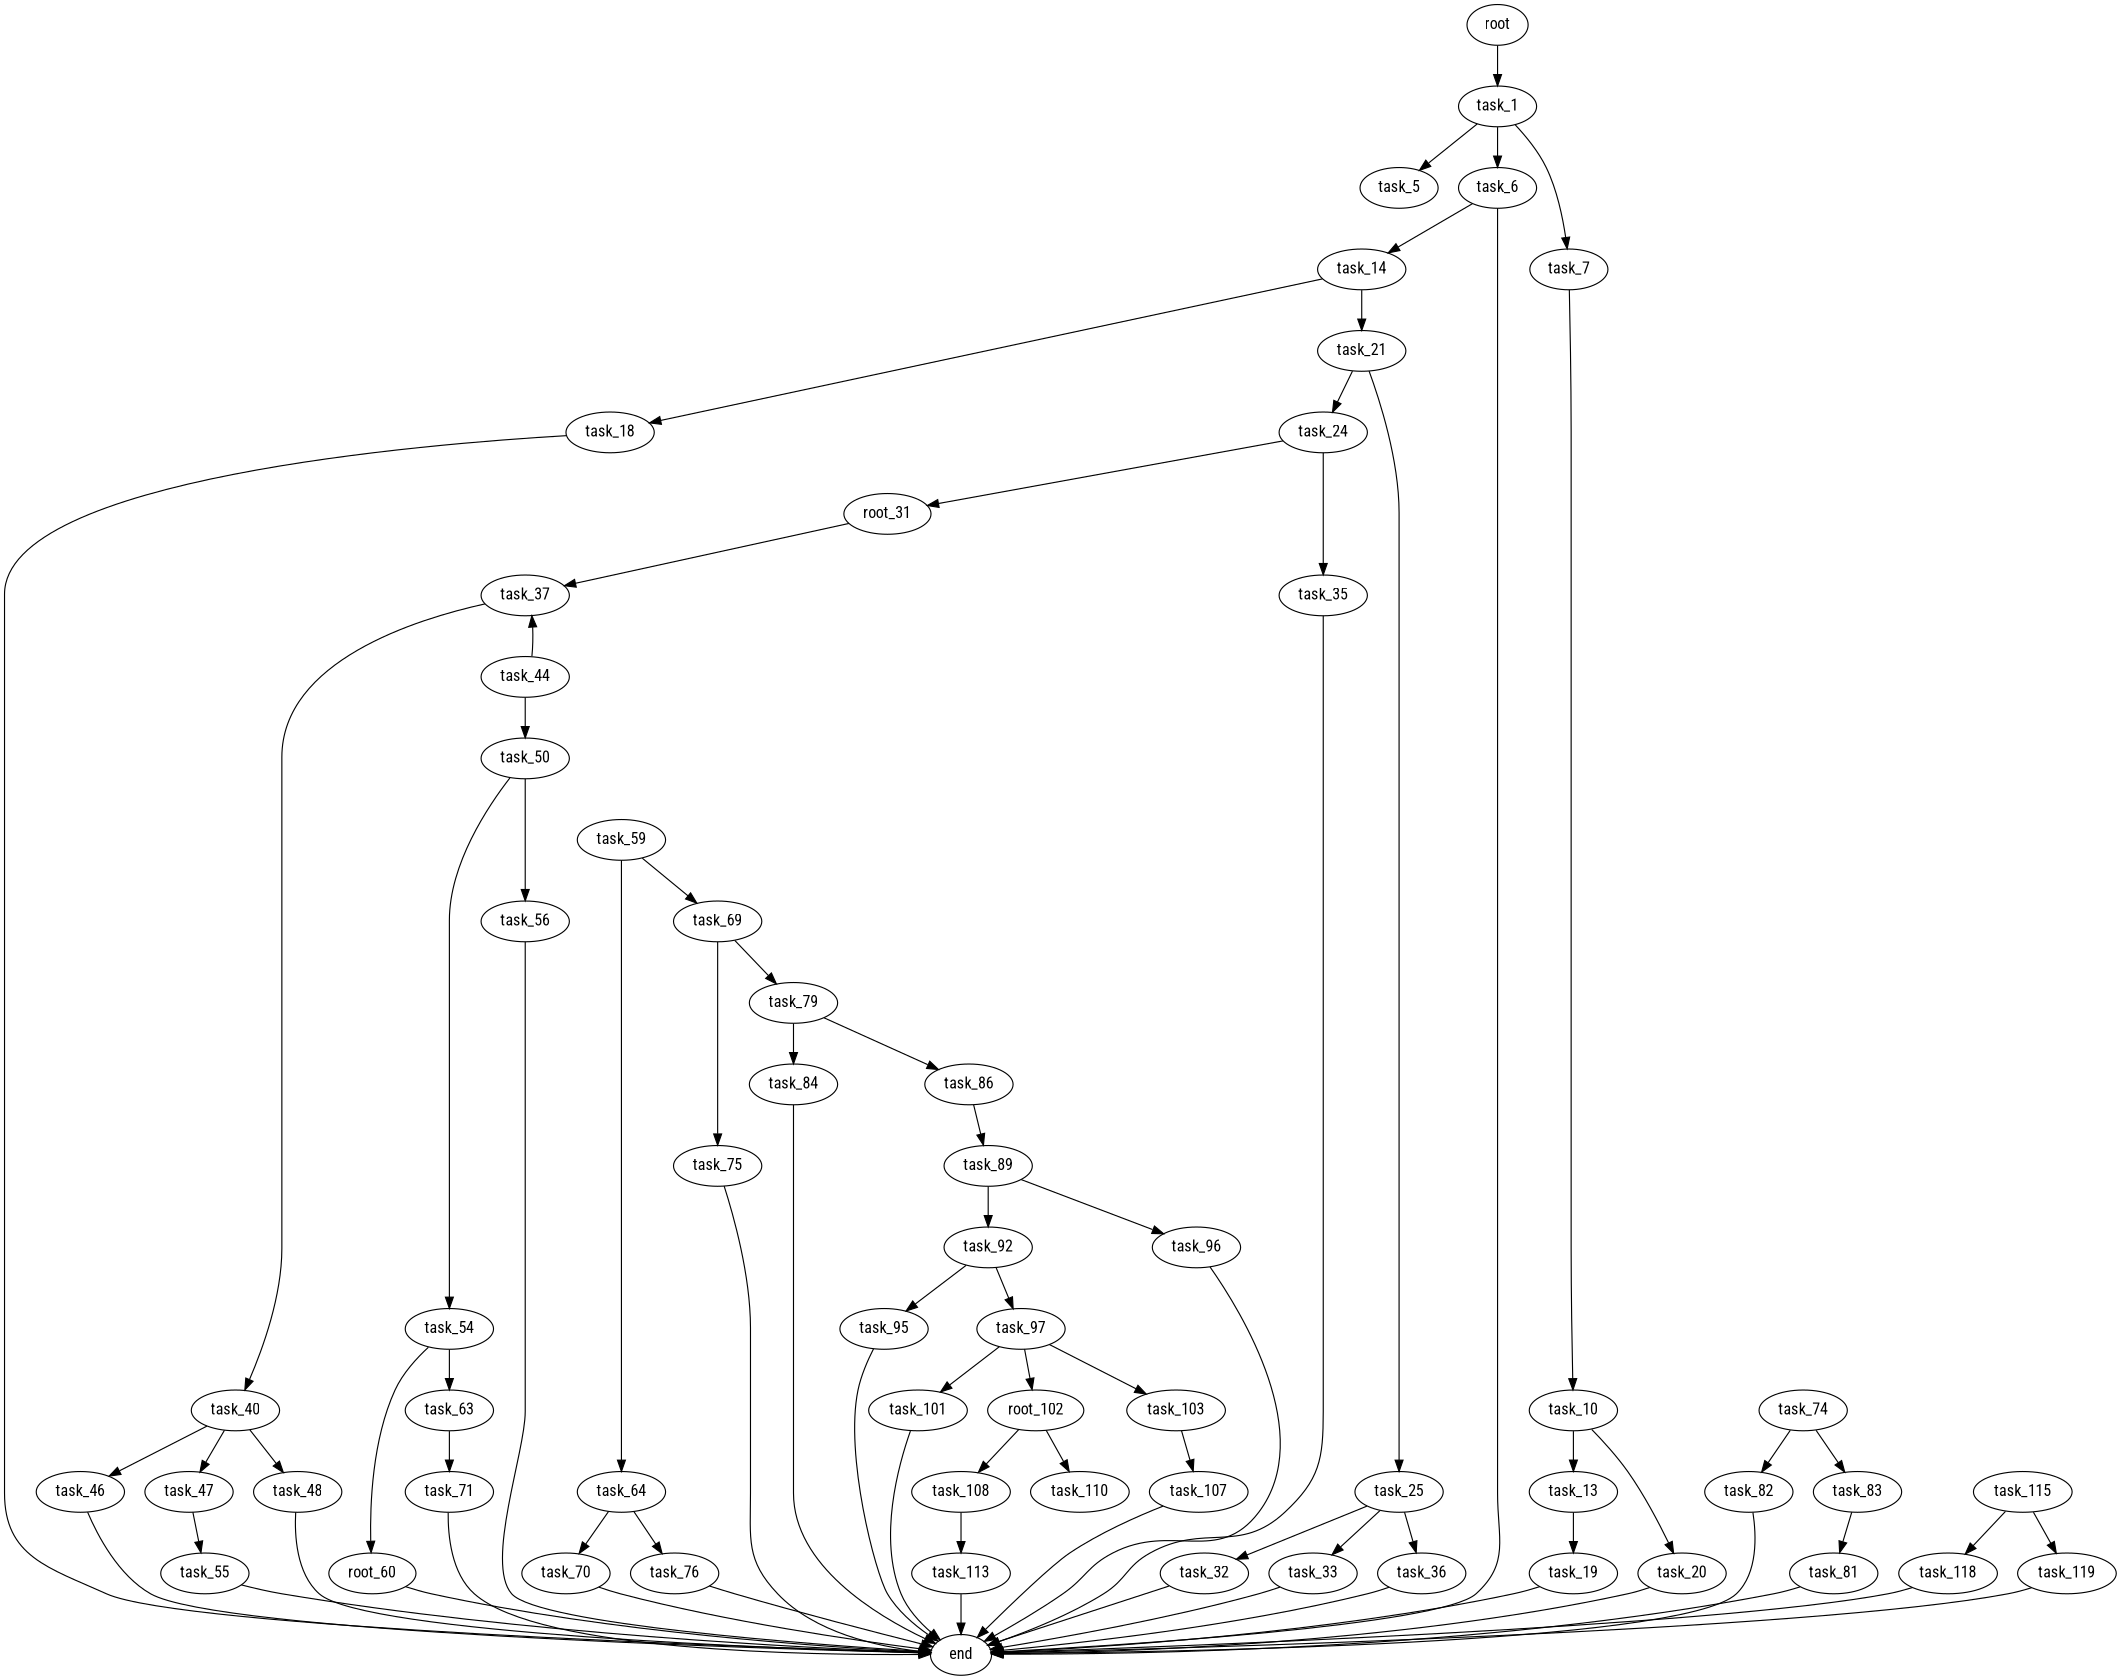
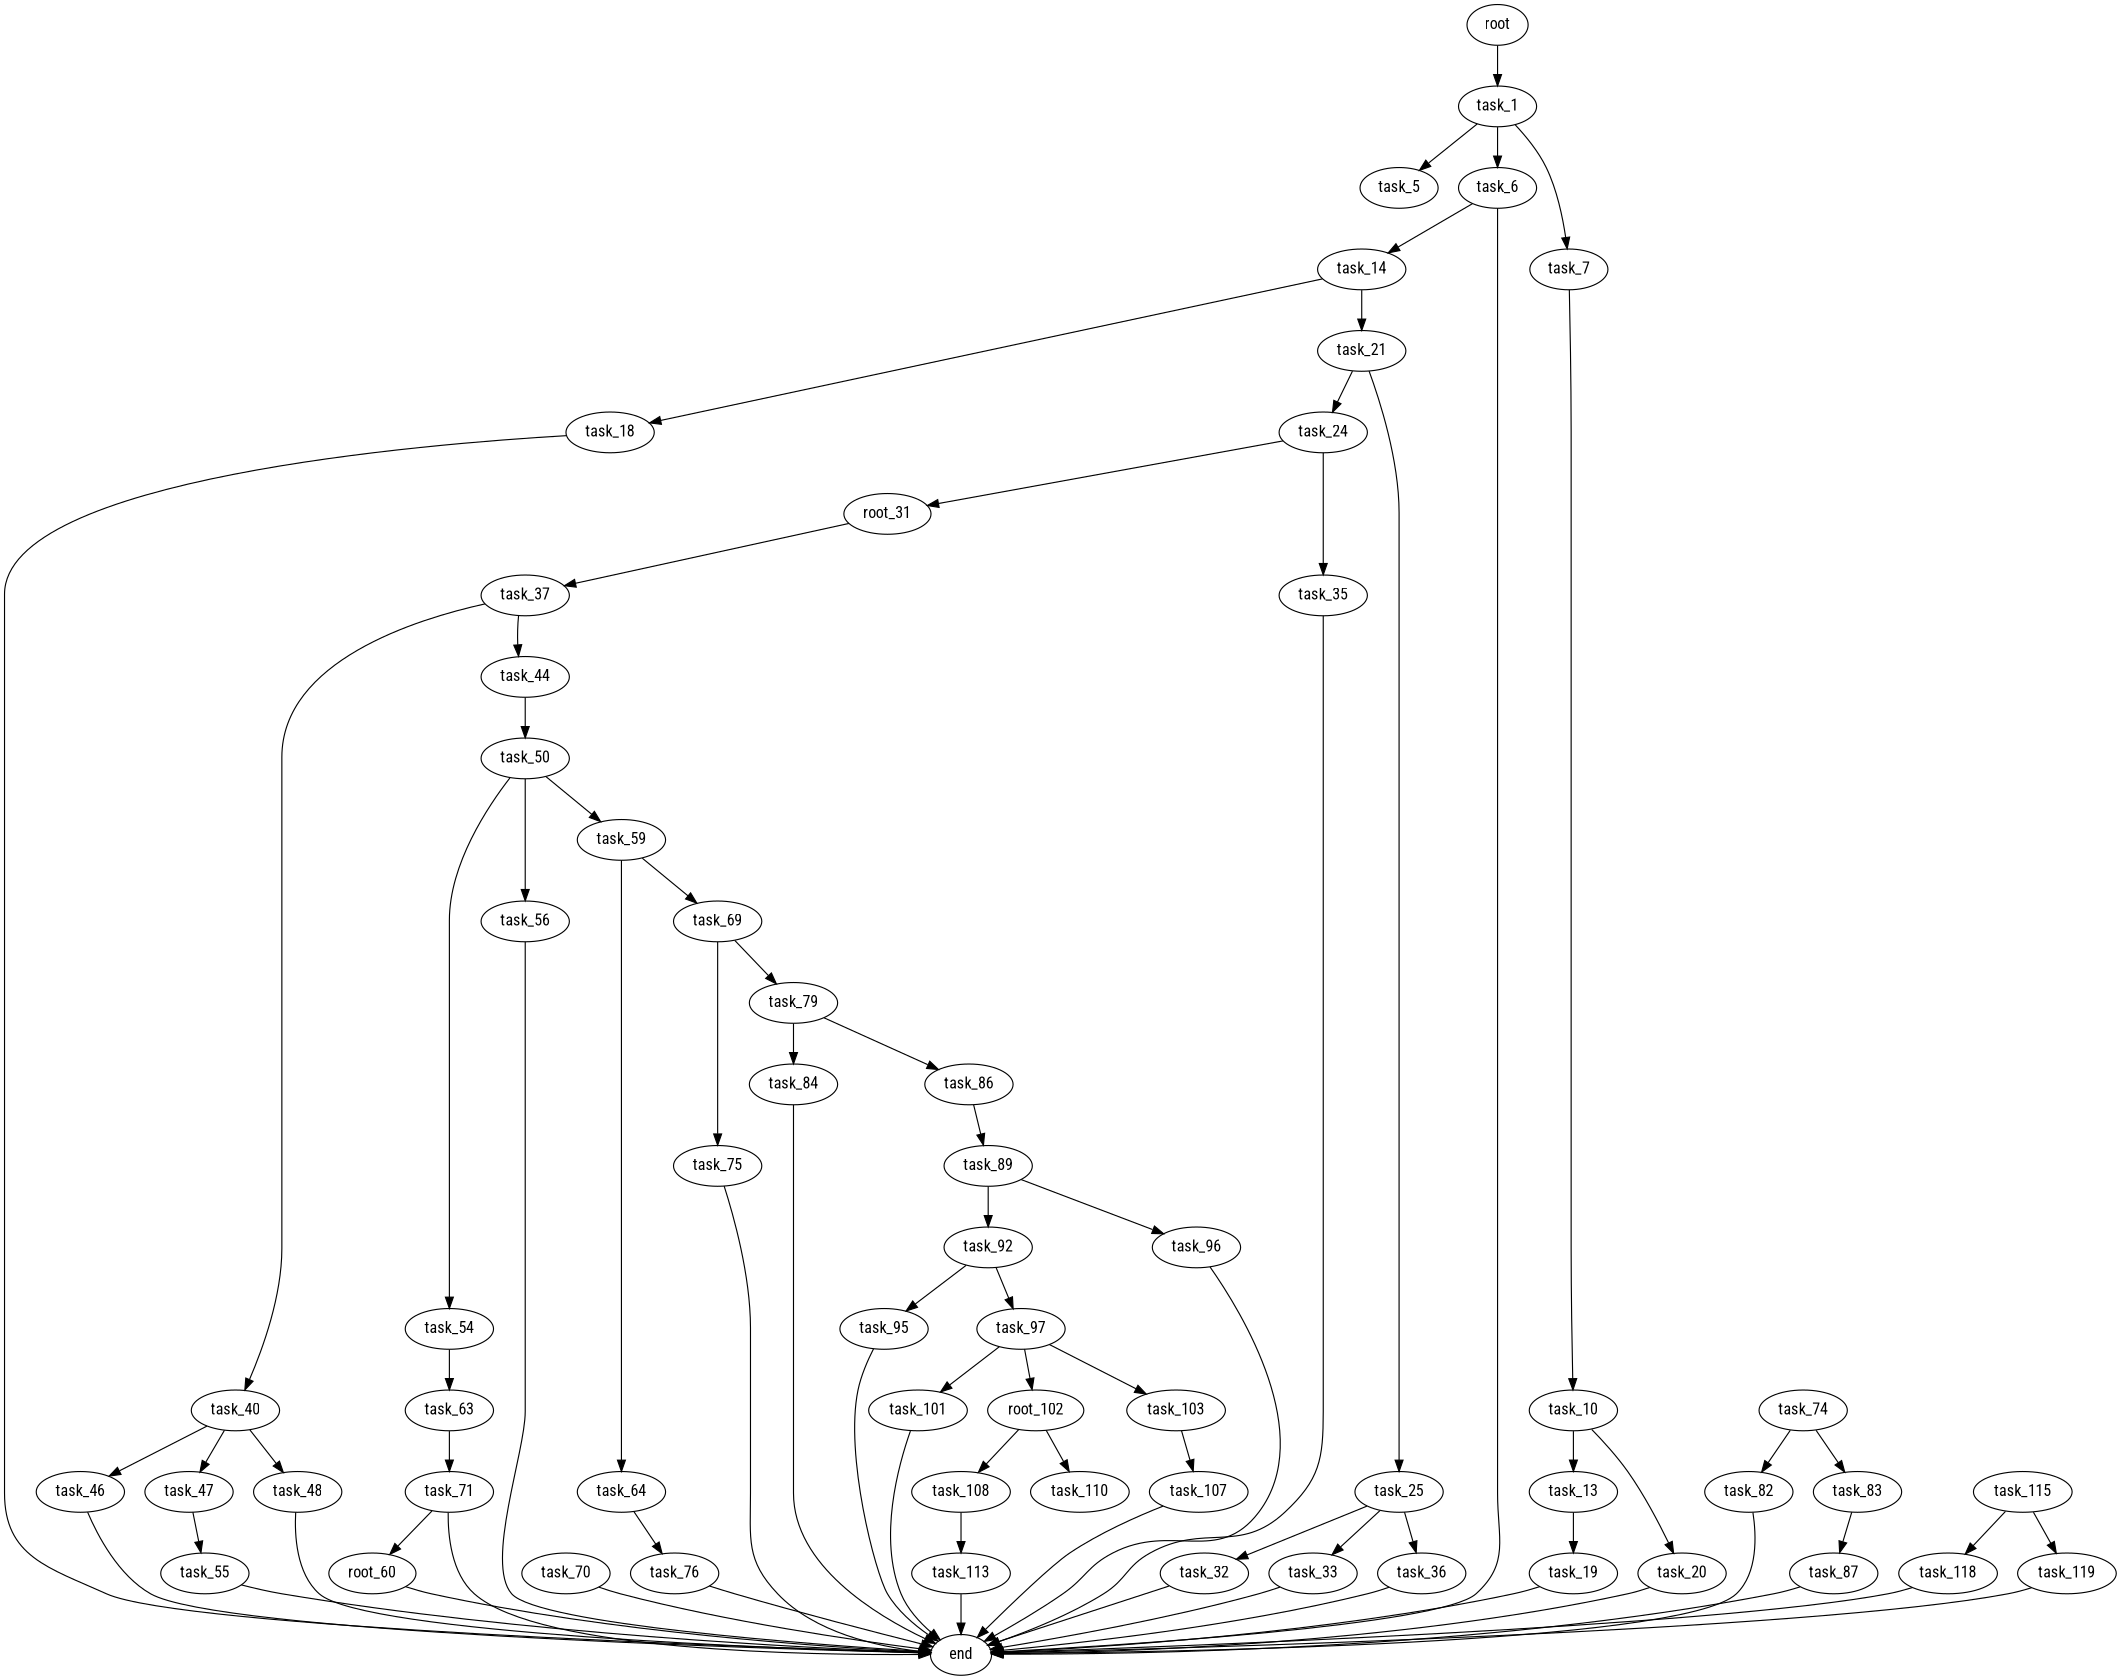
(533, 642) -> (518, 630)
none -> (569, 796)
(380, 1437) -> (415, 1528)
(597, 1528) -> none
(1834, 1573) -> (1834, 1573)
